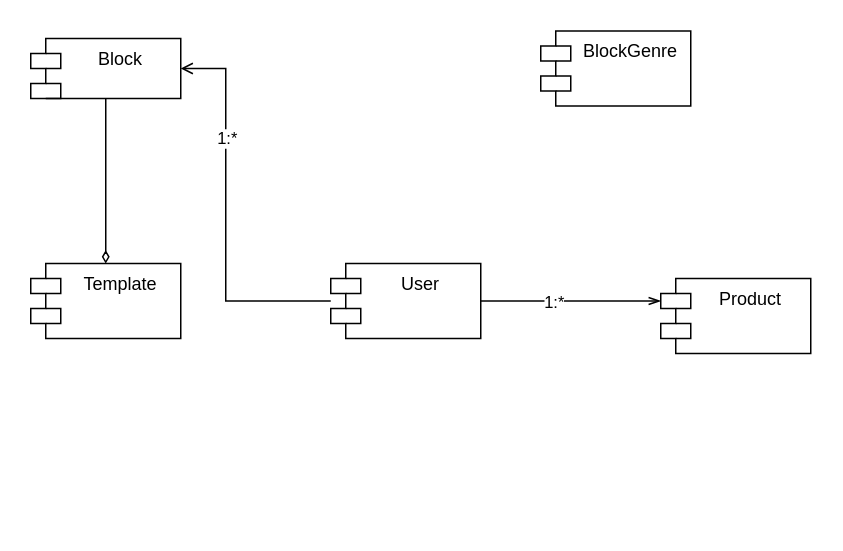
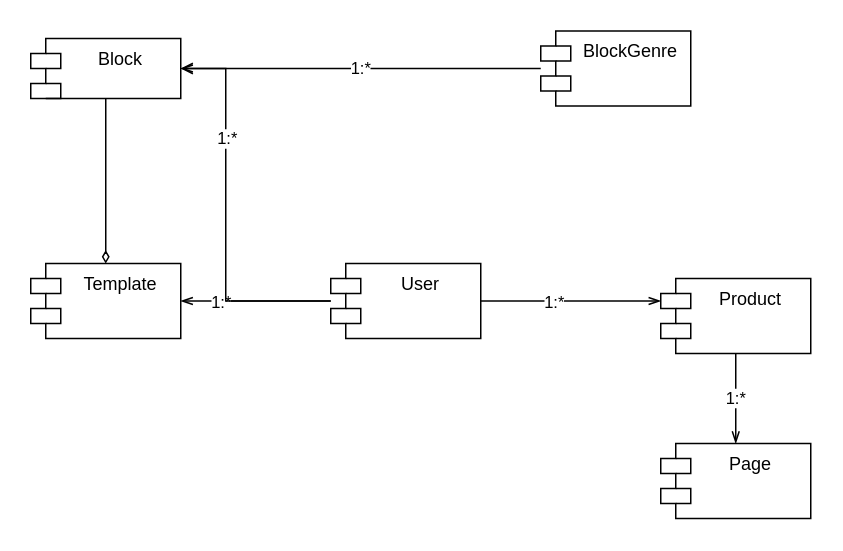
none -> (384, 68)
none -> (204, 301)
none -> (736, 397)
none -> (736, 481)
